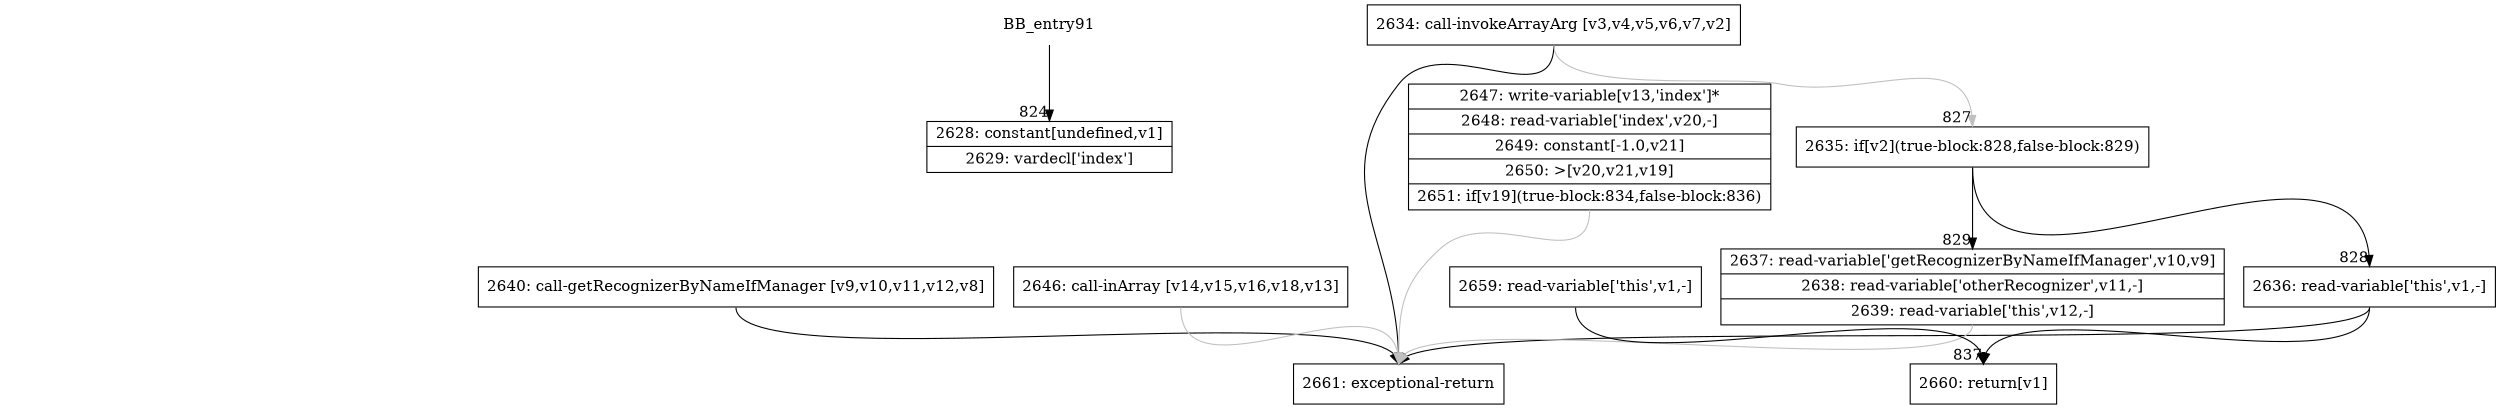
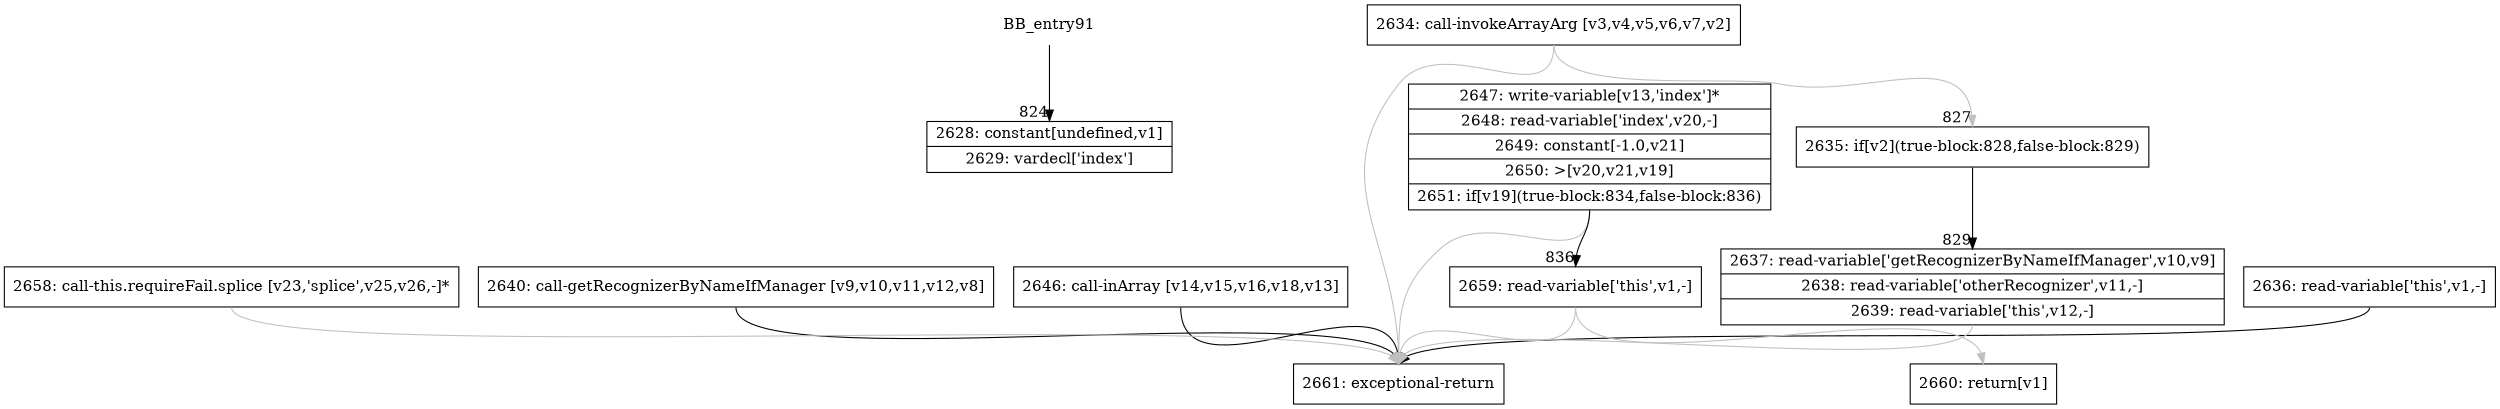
(1374, 128) -> (1374, 128)
(2166, 218) -> none
none -> (1581, 241)
none -> (232, 287)
none -> (1478, 334)
(1774, 336) -> (1774, 336)
(2212, 338) -> none
(1266, 340) -> (1321, 330)
